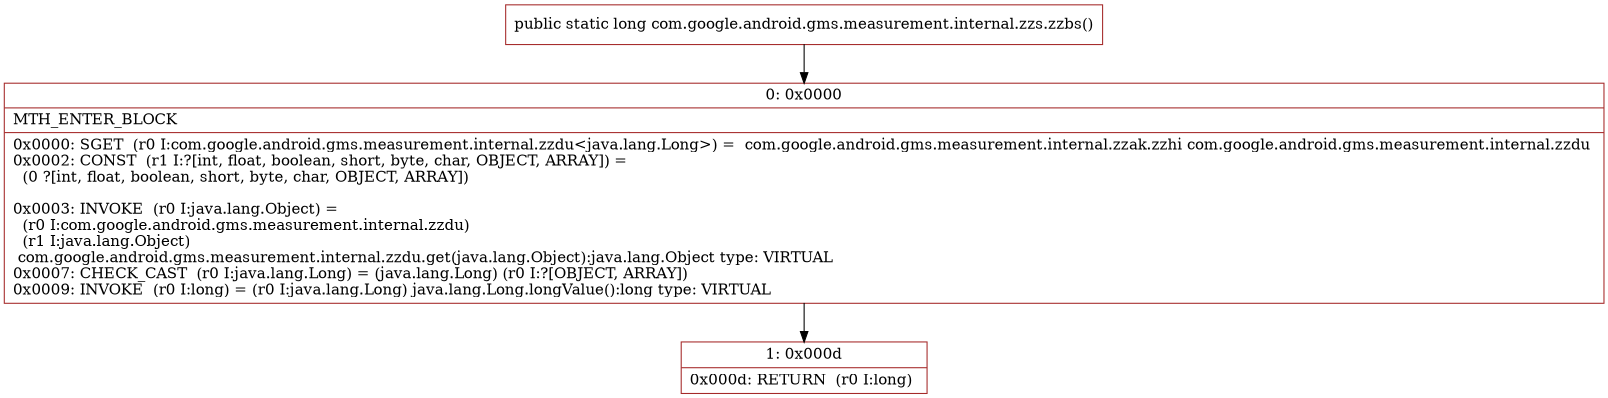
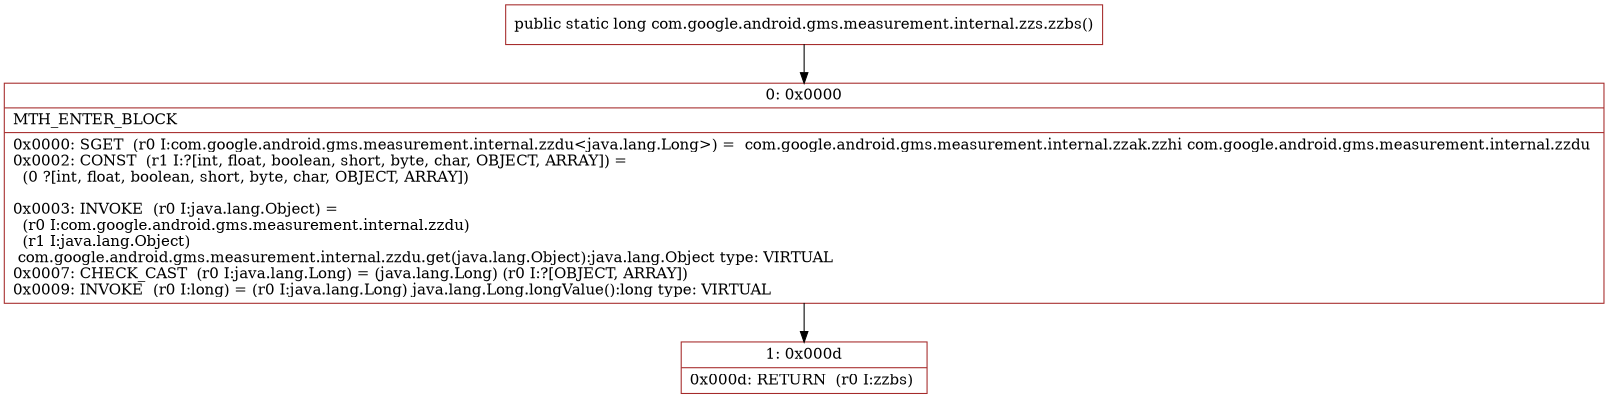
(804, 380) -> (804, 380)
